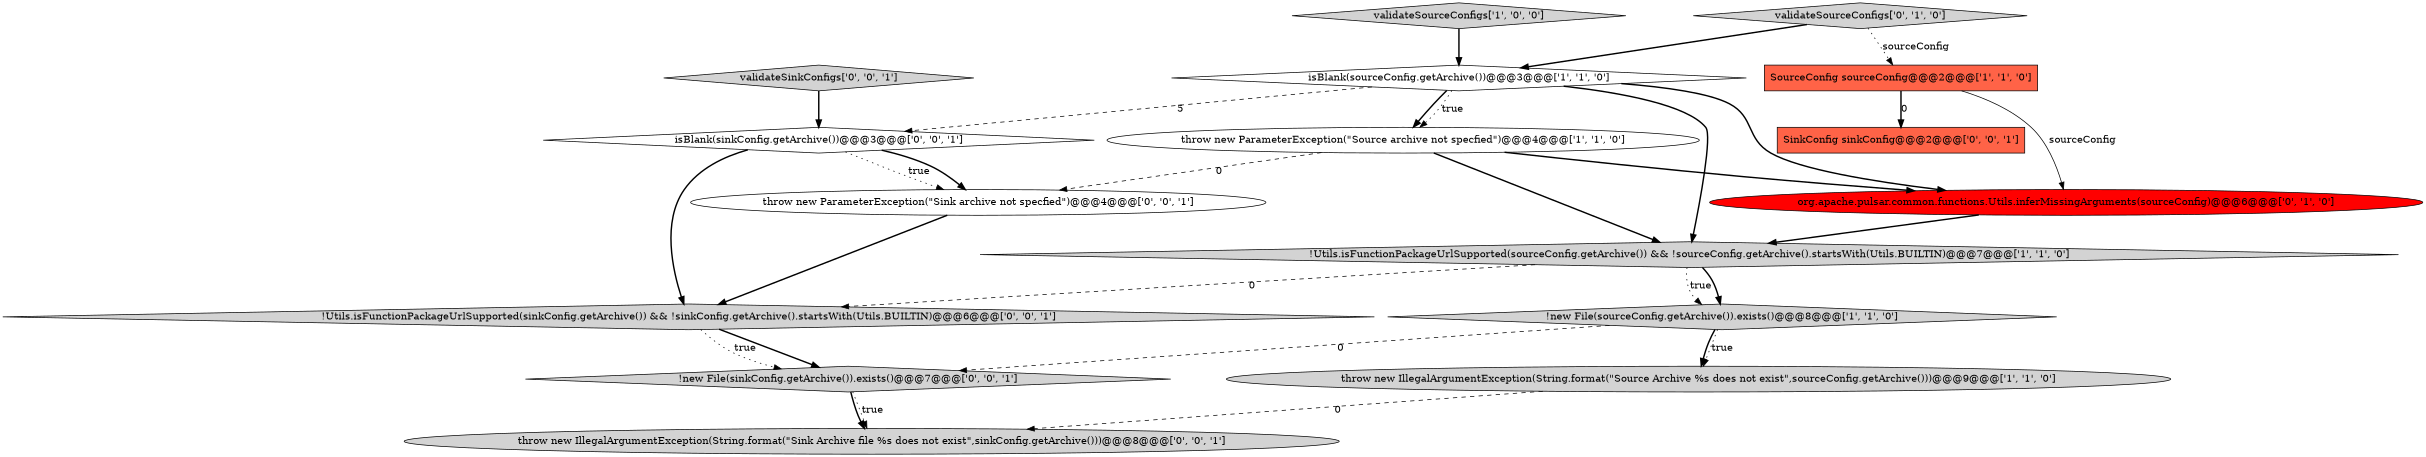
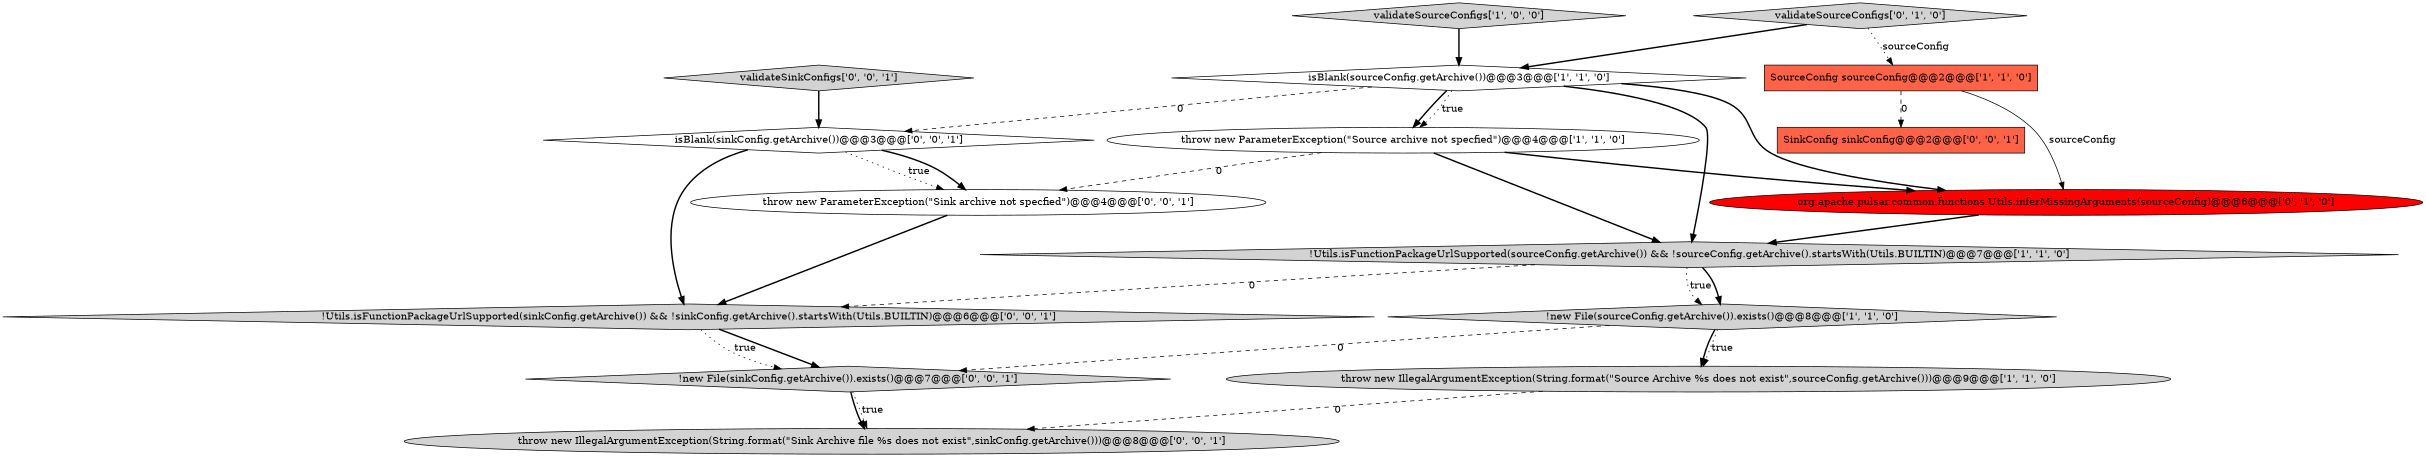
(1901, 105) -> (1901, 105)
(1181, 109) -> (1181, 109)
